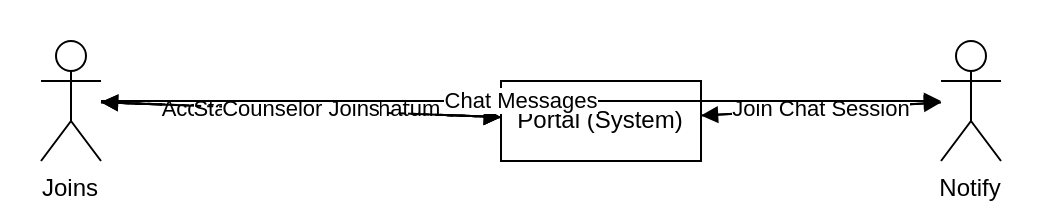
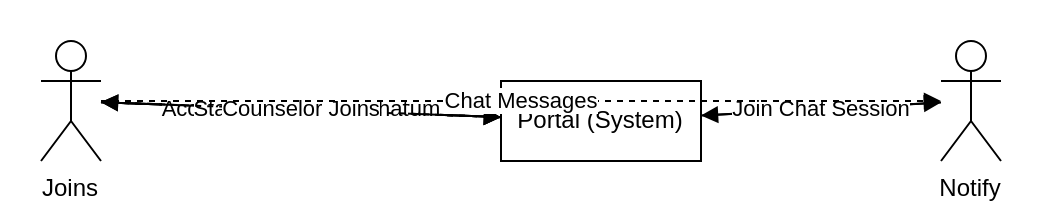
(750, 101) -> (750, 101)
